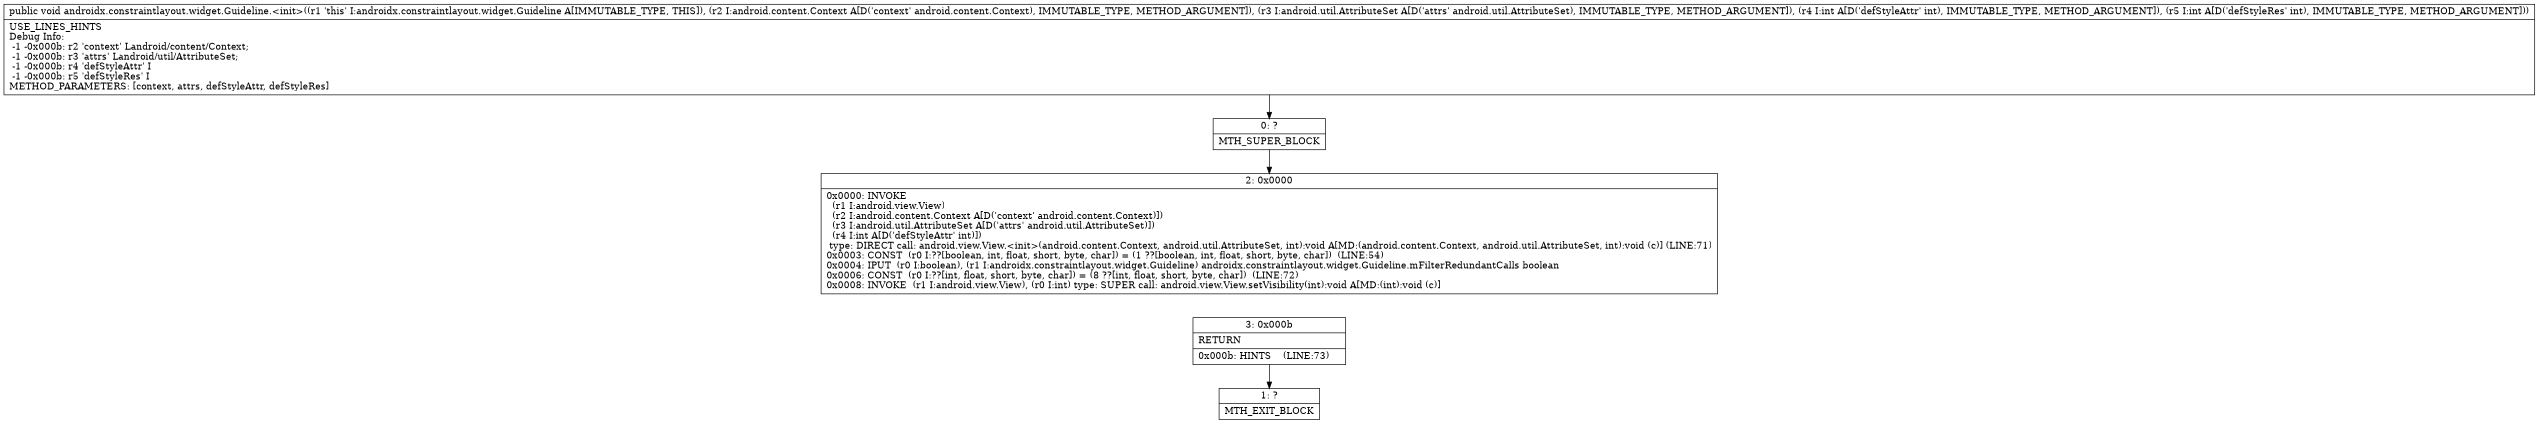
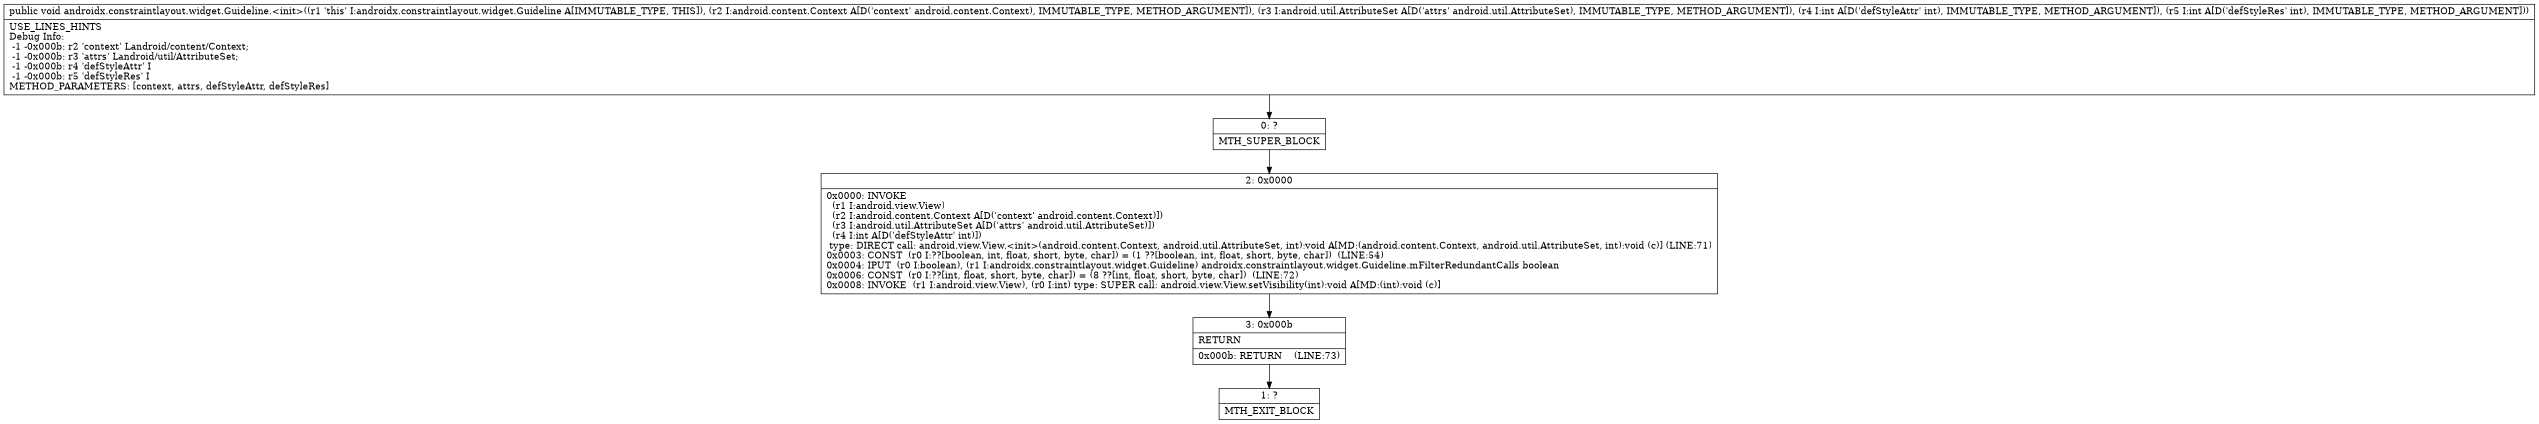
none -> (1269, 302)
(1264, 356) -> (1269, 356)
